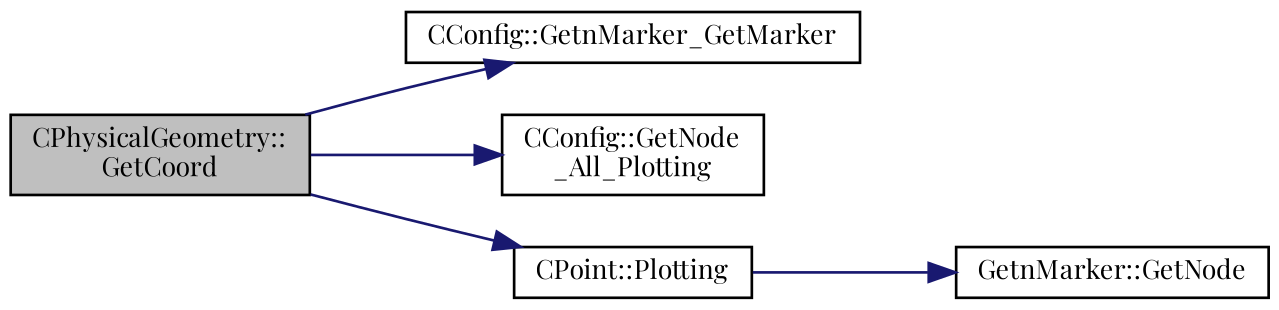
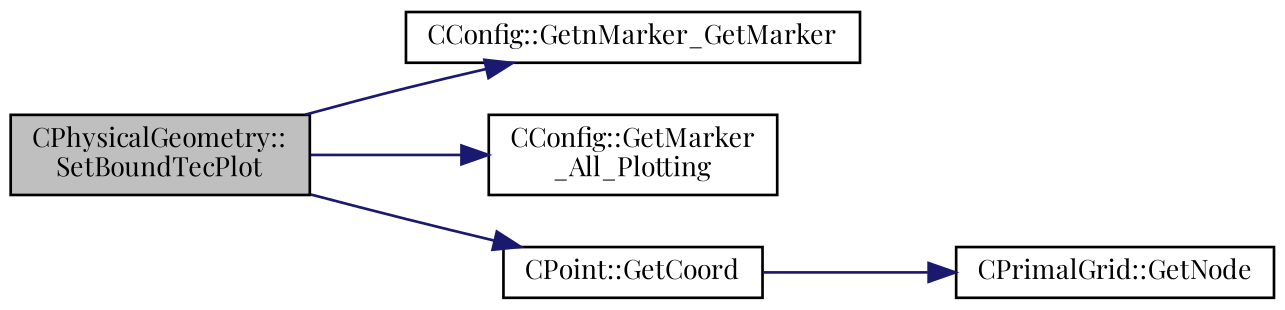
(160, 155) -> (160, 155)
(633, 155) -> (633, 155)
(633, 272) -> (633, 272)
(1112, 272) -> (1115, 272)
